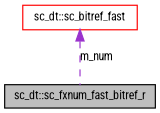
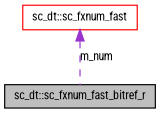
(80, 18) -> (80, 18)
